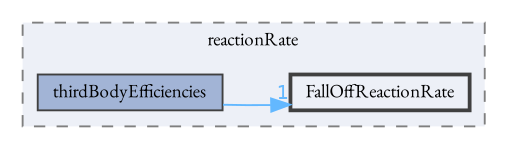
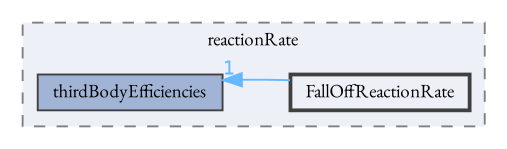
(247, 105) -> (266, 80)
